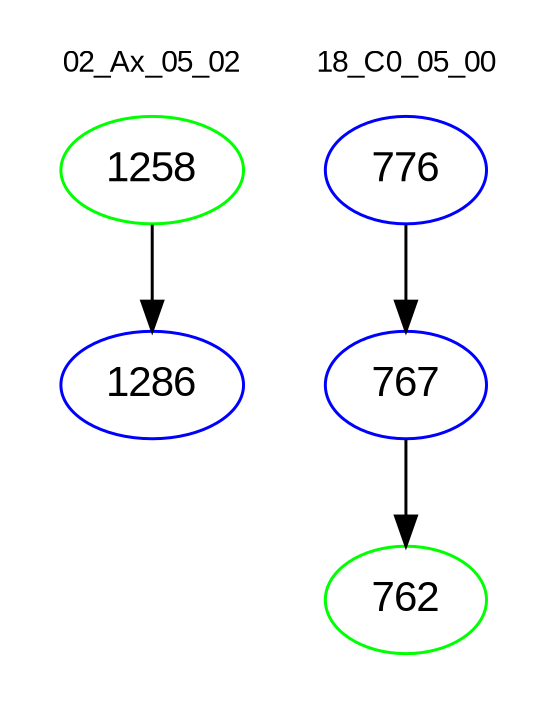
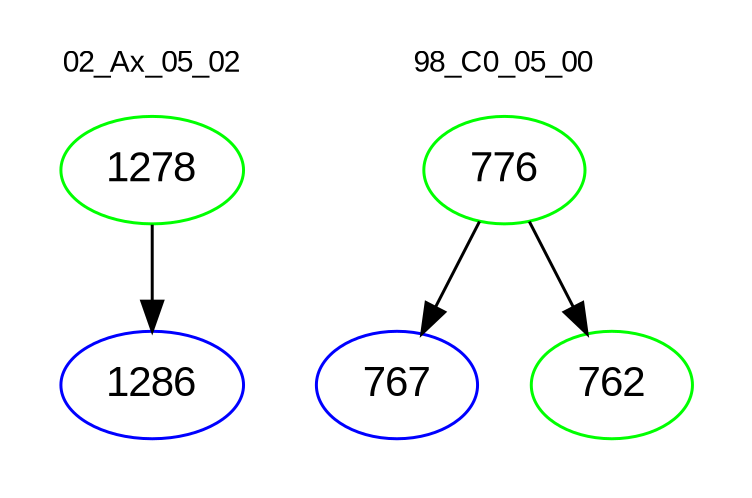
(407, 64) -> (504, 64)
(152, 170) -> (152, 170)
(406, 170) -> (504, 170)
(406, 478) -> (551, 264)
